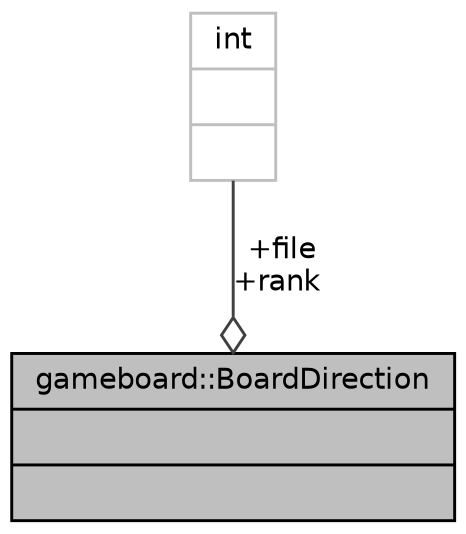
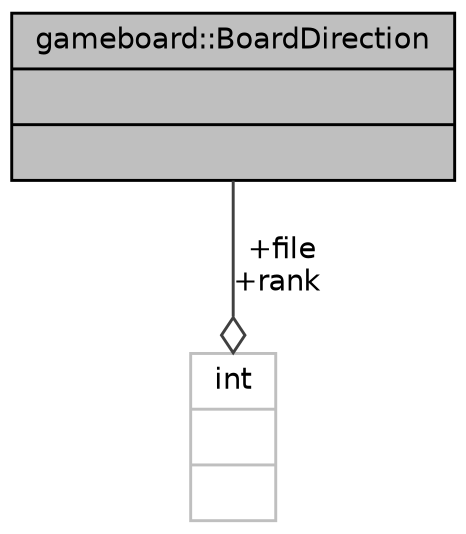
(233, 249) -> (233, 249)
